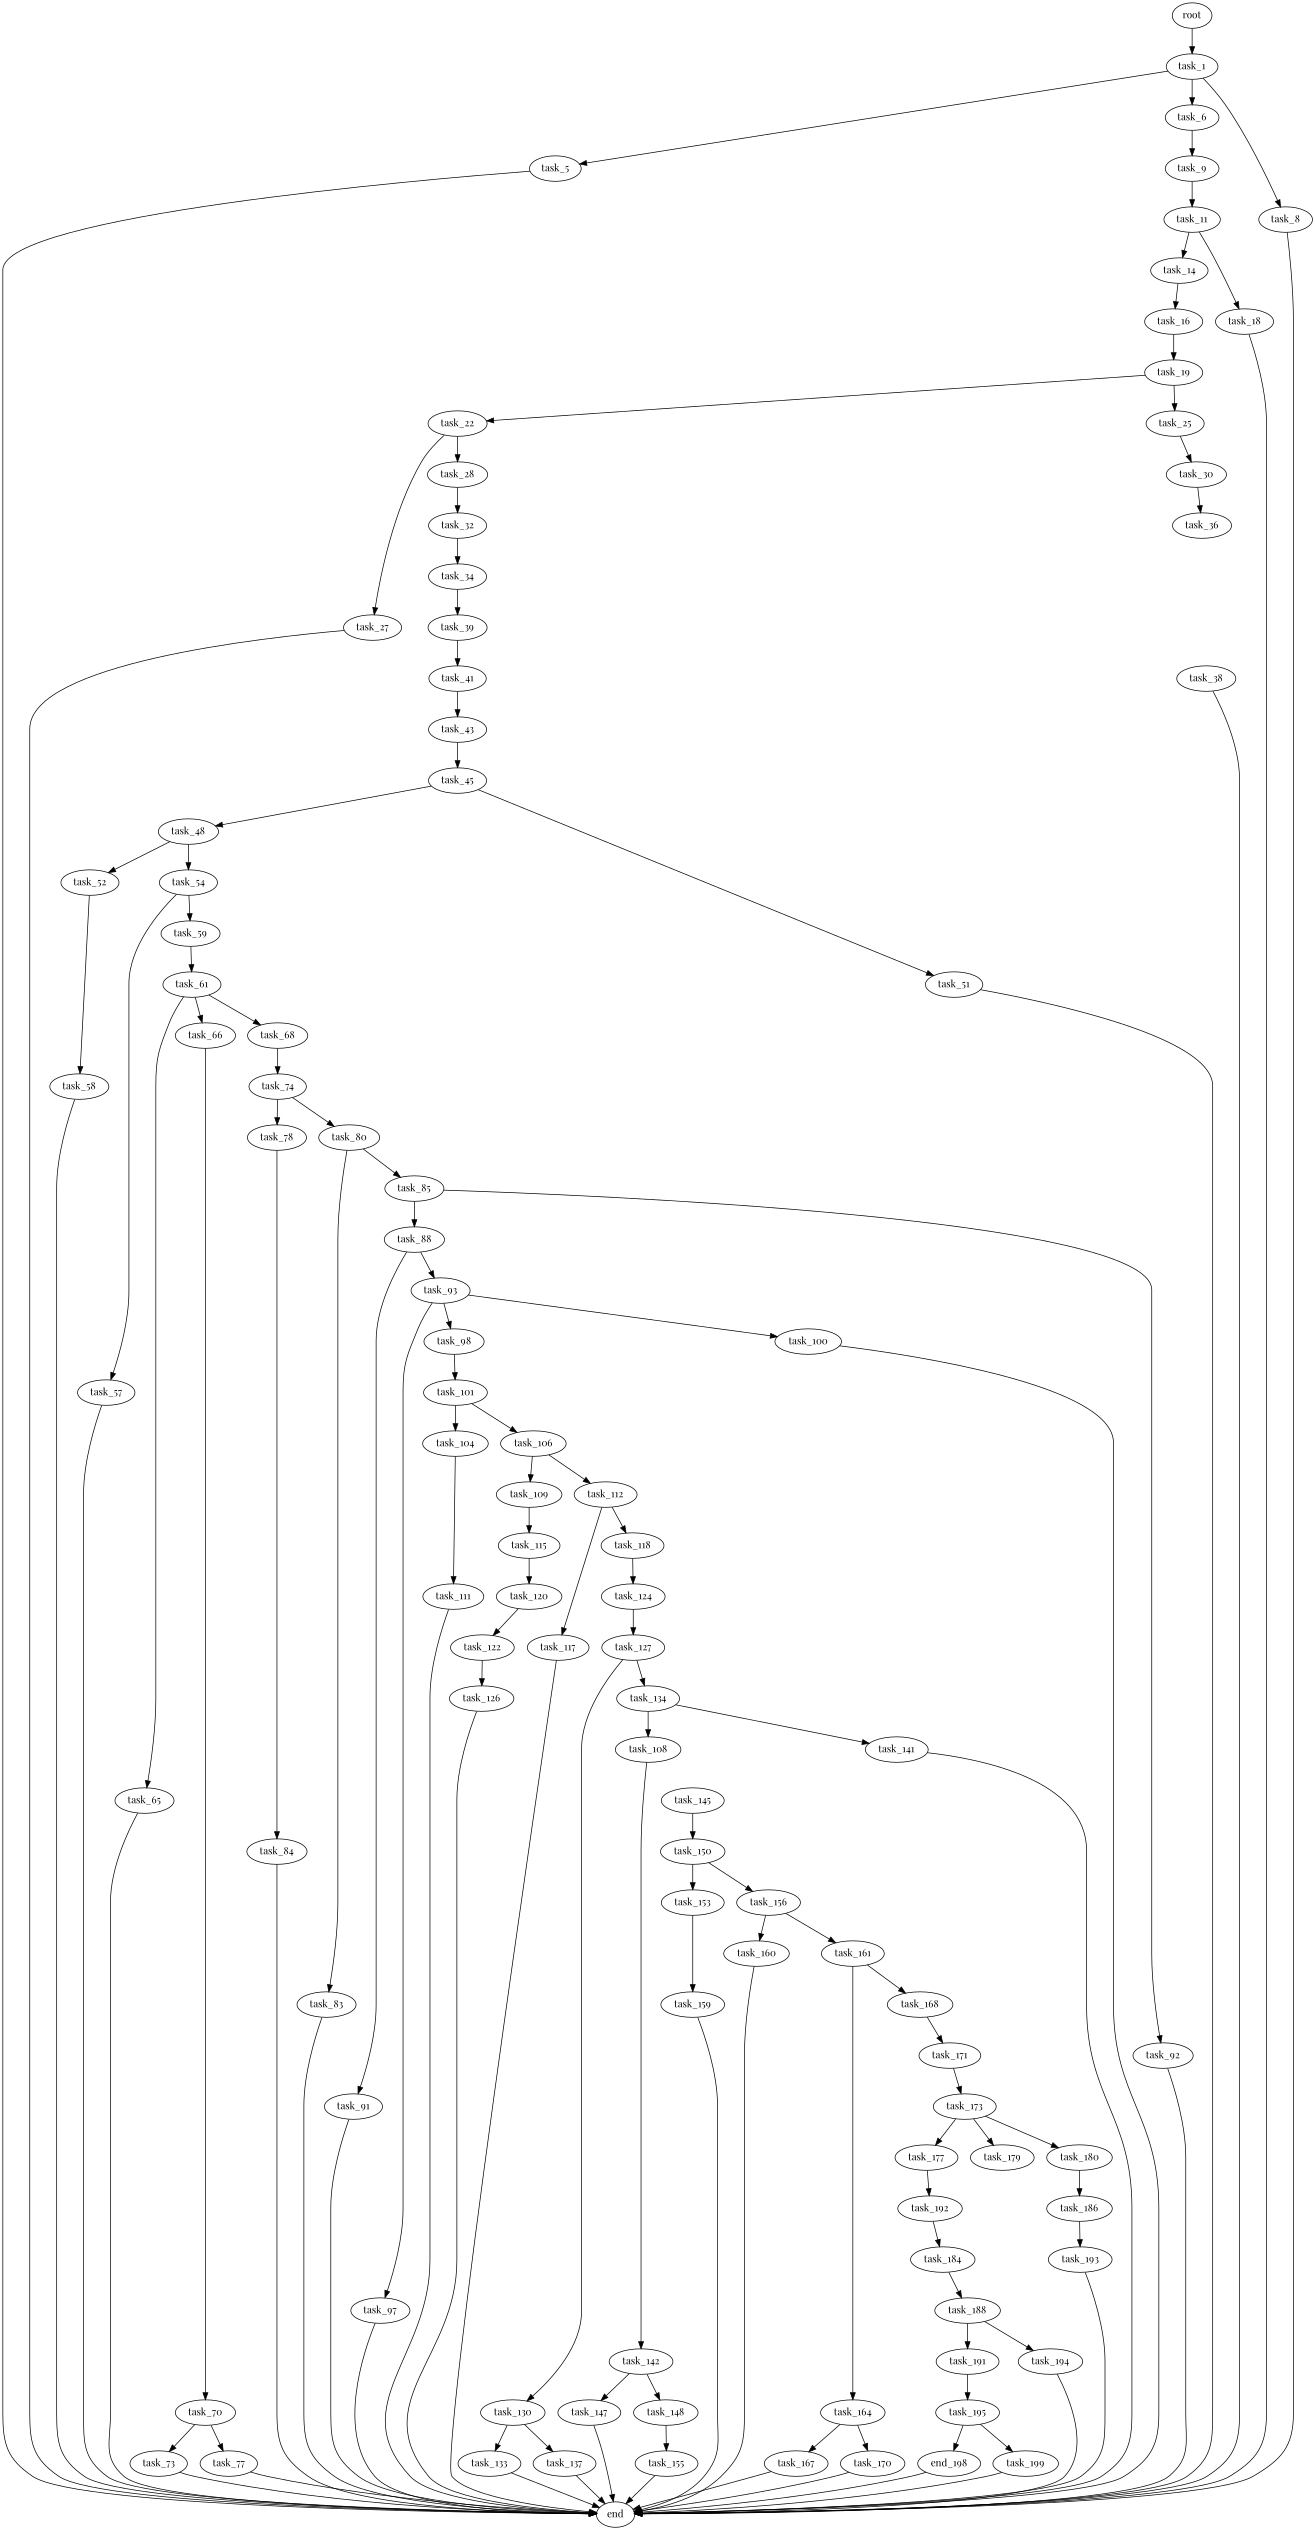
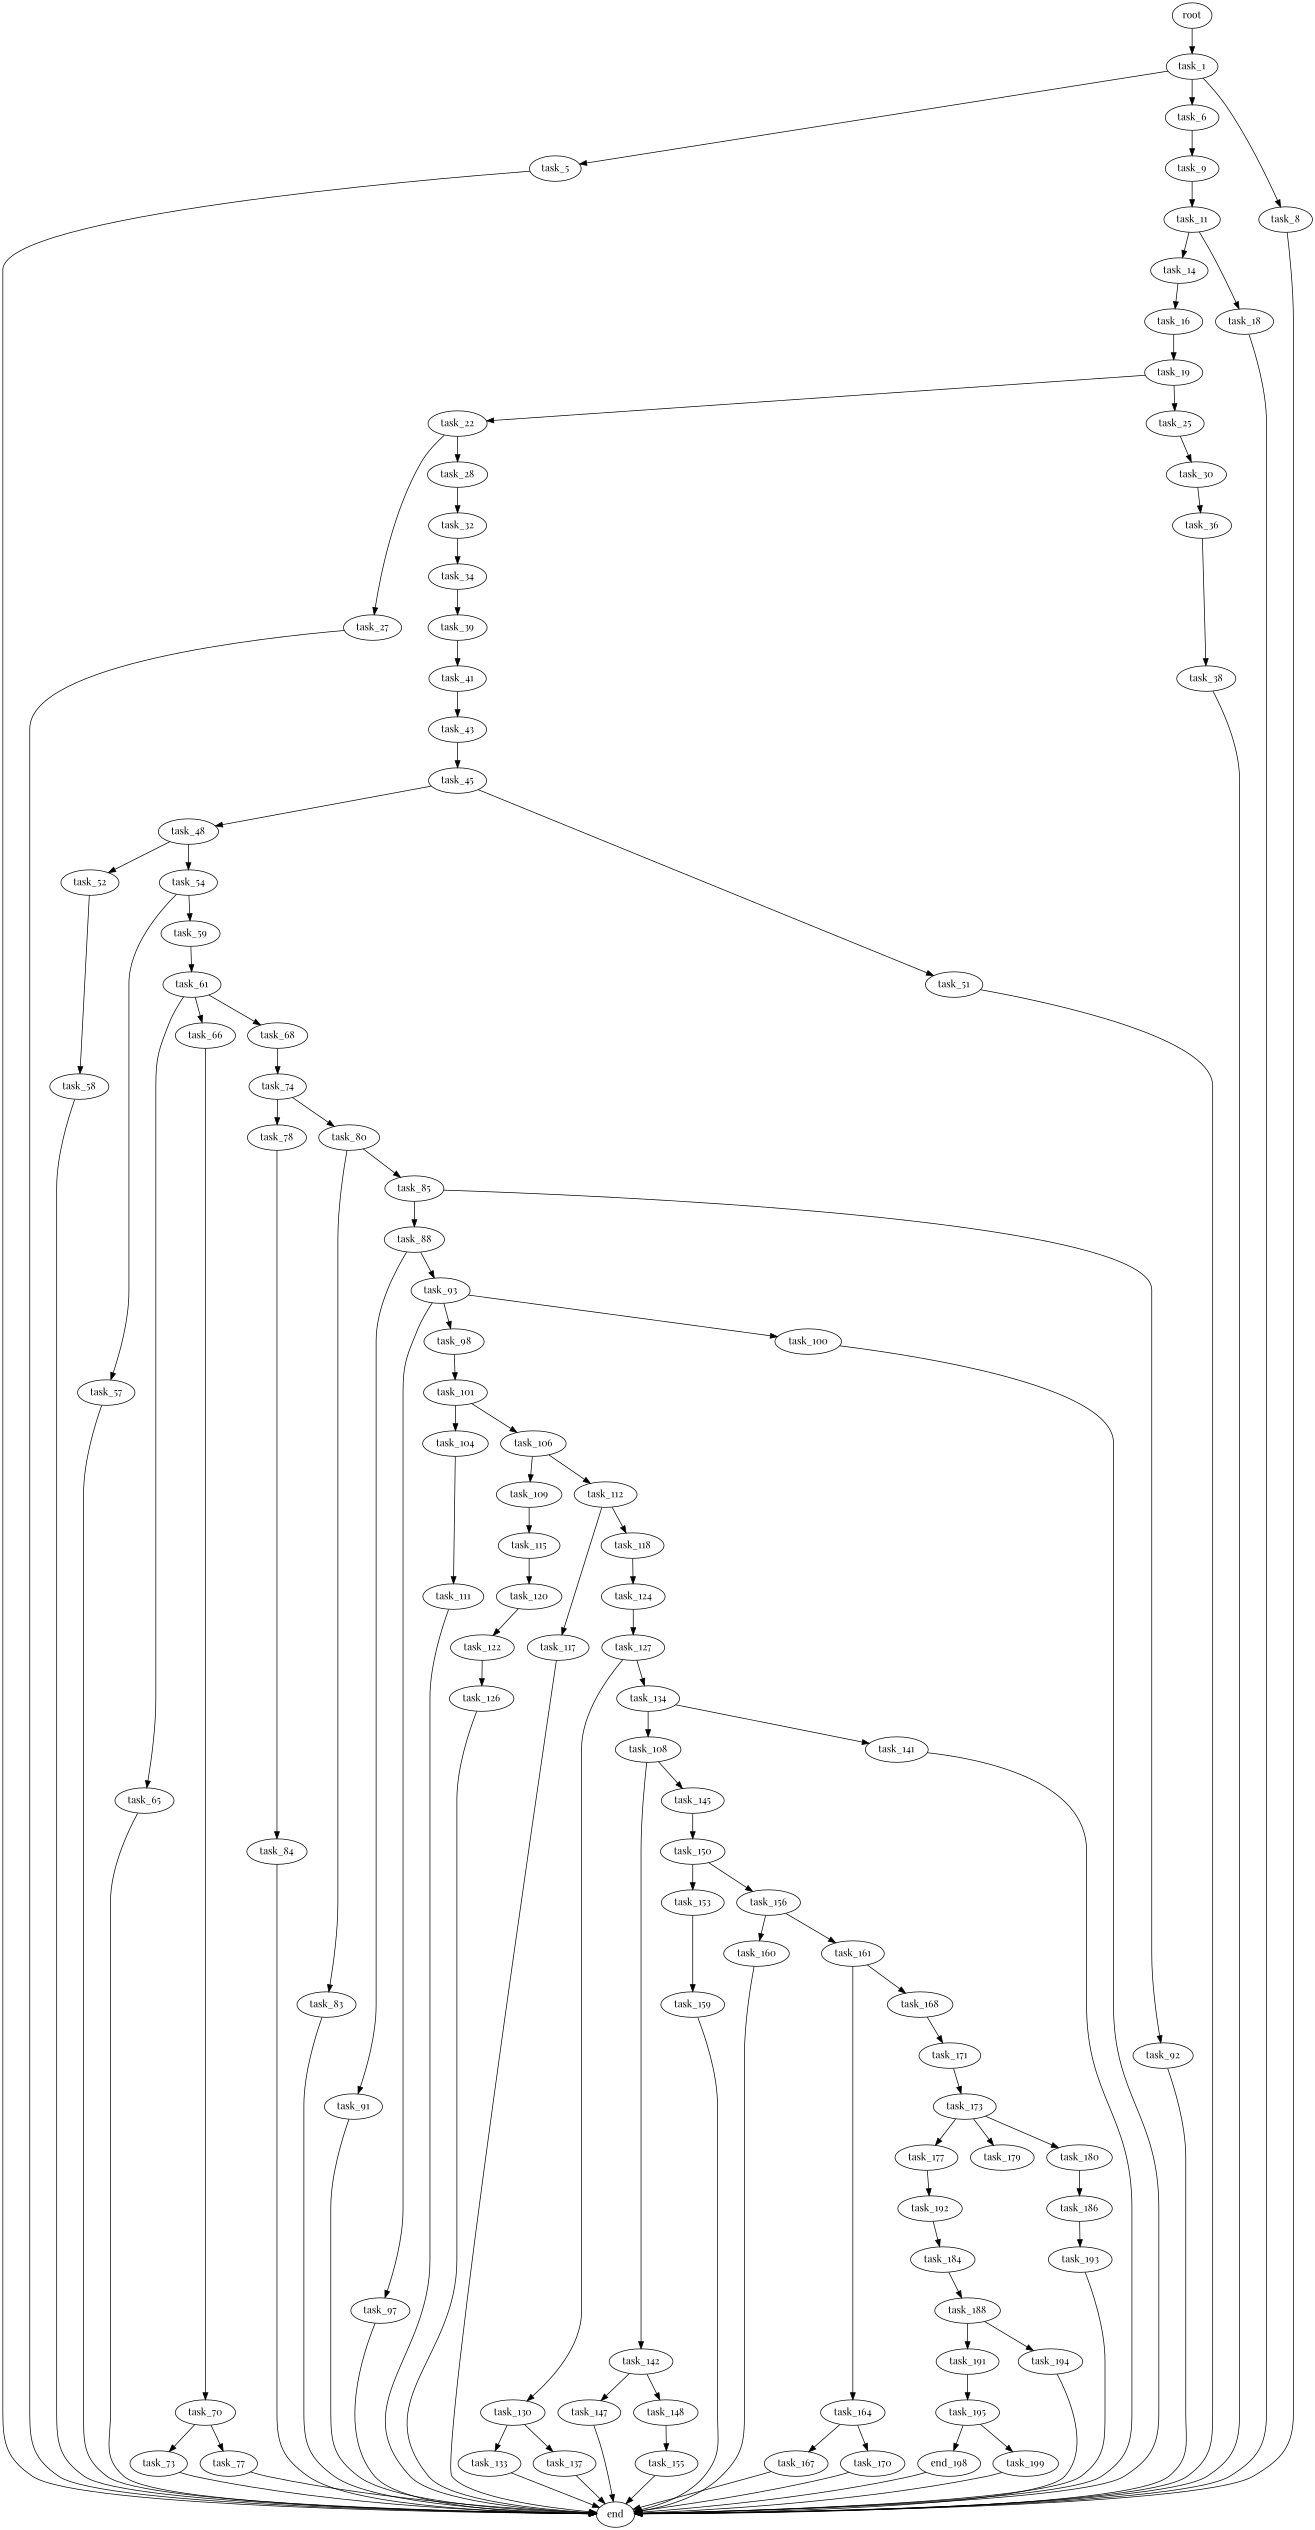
none -> (1204, 598)
none -> (668, 1772)
